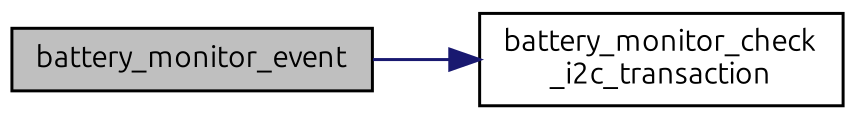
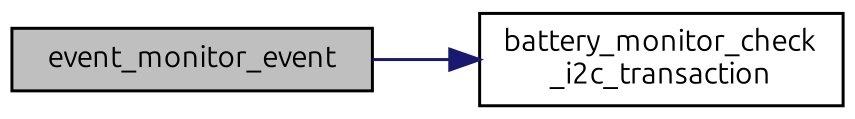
(192, 60) -> (192, 60)
